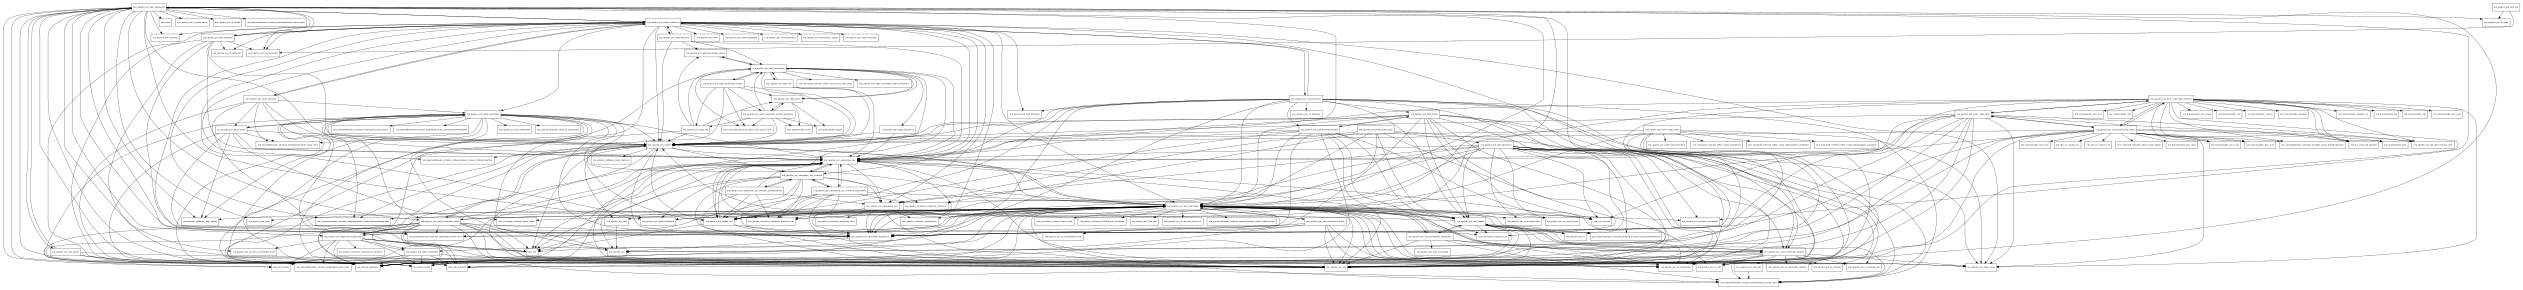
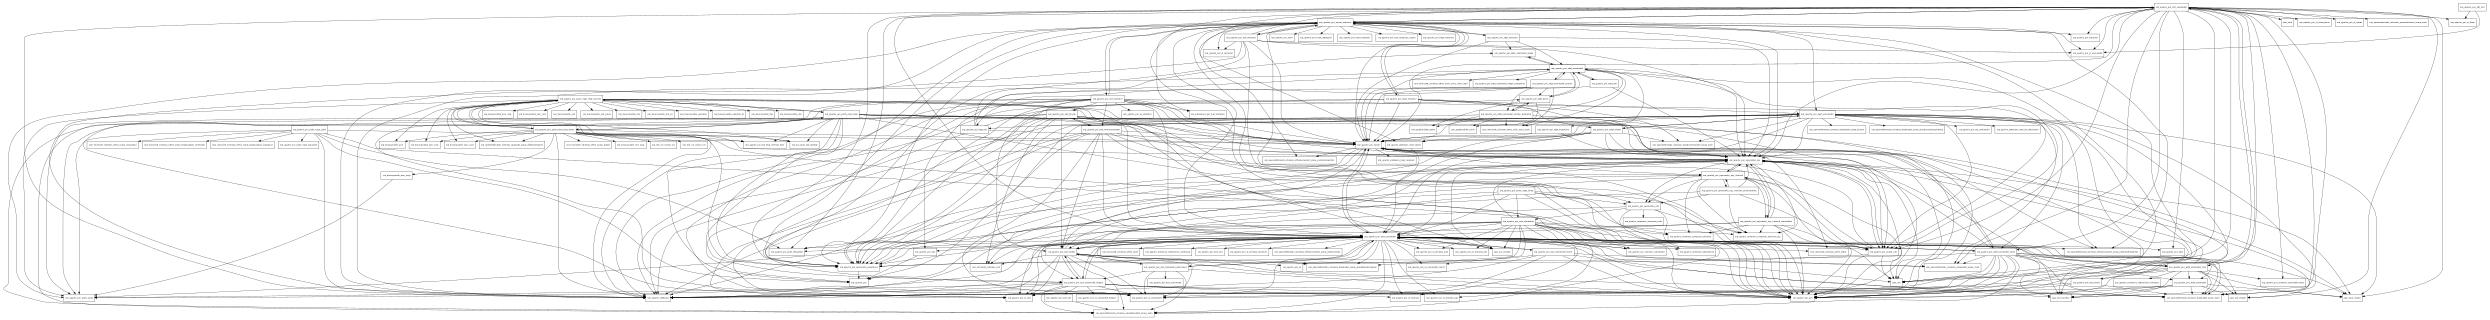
(820, 38) -> (1397, 38)
(1025, 114) -> (1208, 114)
none -> (1866, 148)
(1190, 173) -> (1582, 214)
(693, 211) -> (1396, 187)
(2183, 249) -> (253, 255)
none -> (1050, 278)
